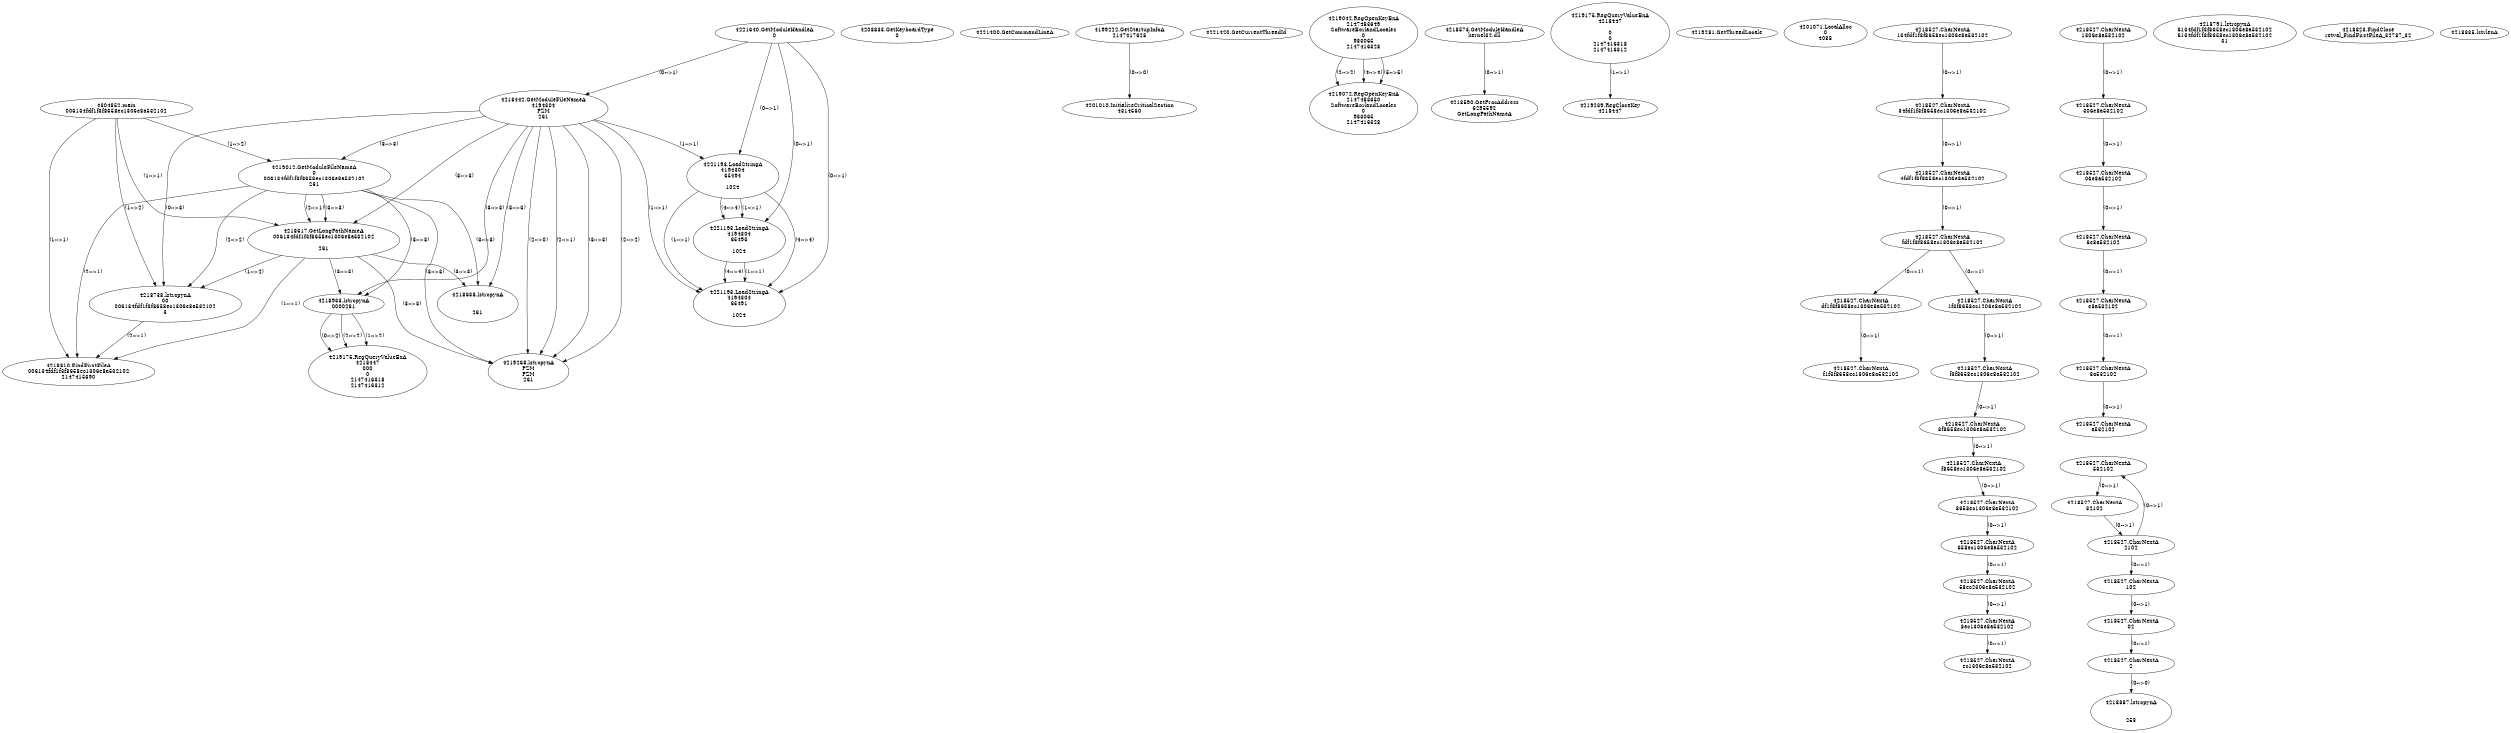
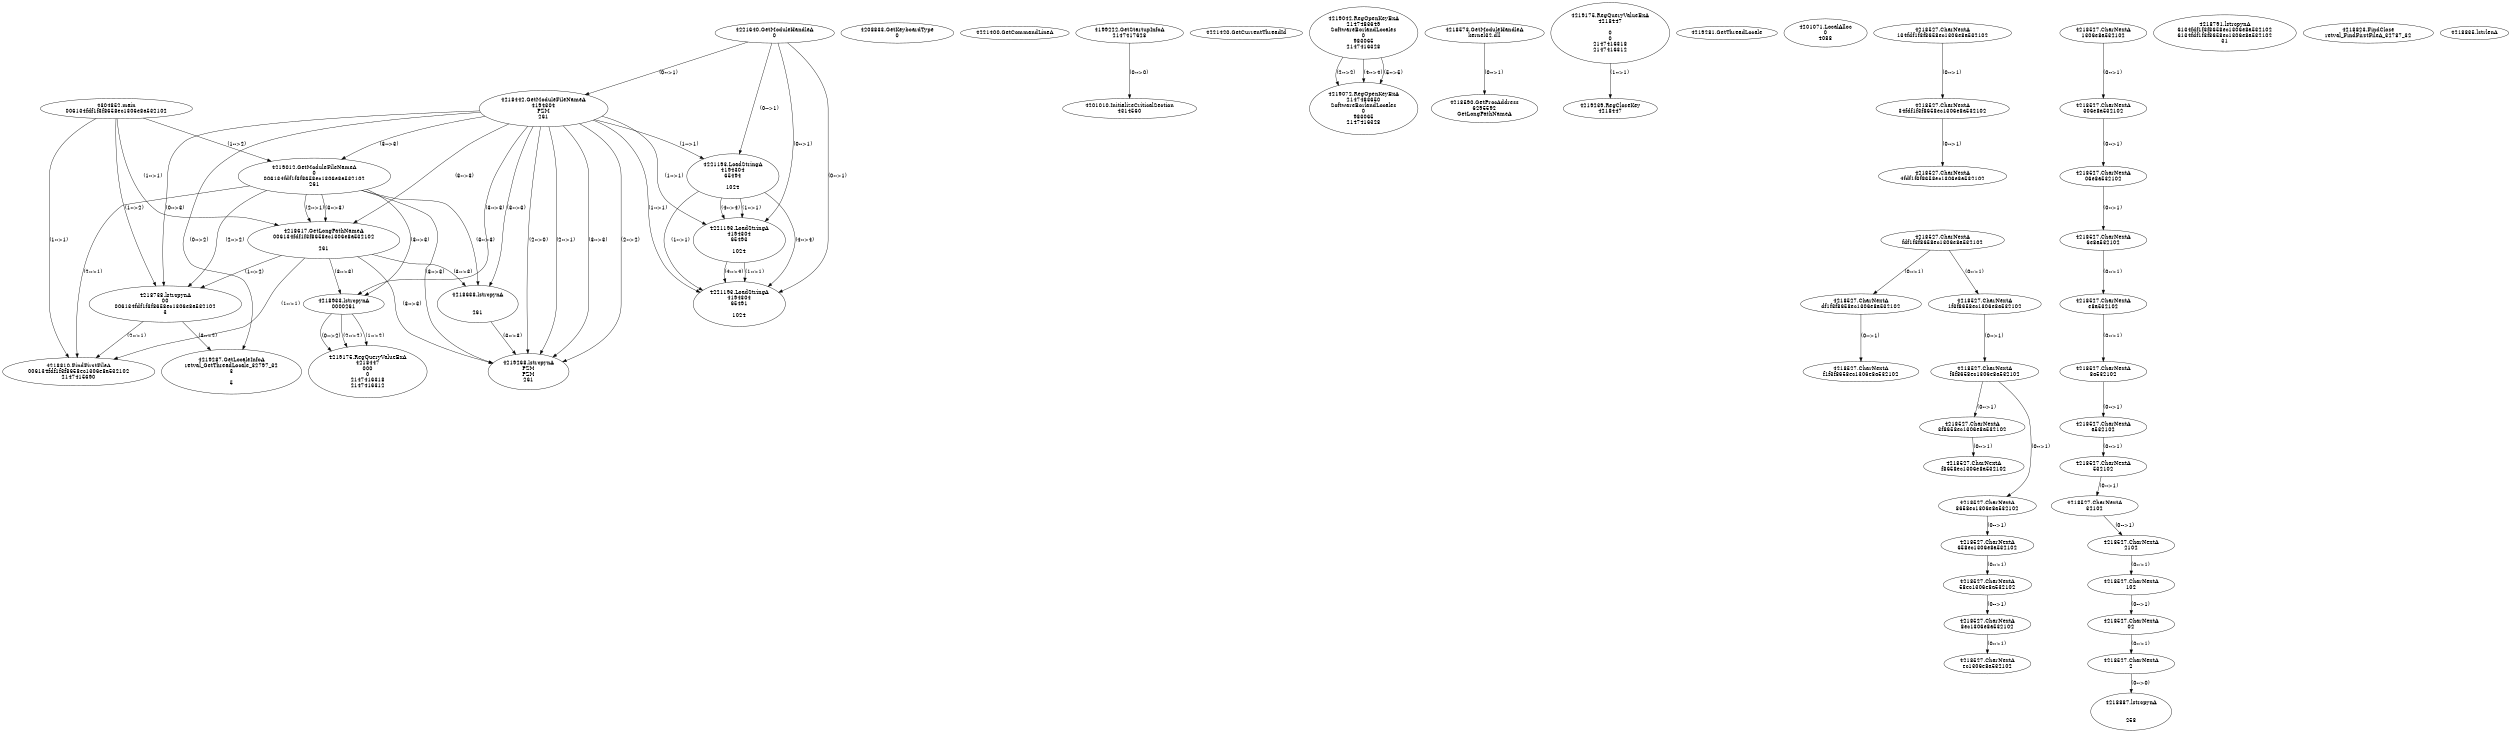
none -> (657, 166)
(1943, 206) -> none
(1985, 304) -> (1985, 304)
none -> (502, 337)
none -> (232, 372)
(1980, 484) -> (2031, 436)
(2144, 504) -> (2103, 445)
(1987, 585) -> (1987, 585)
